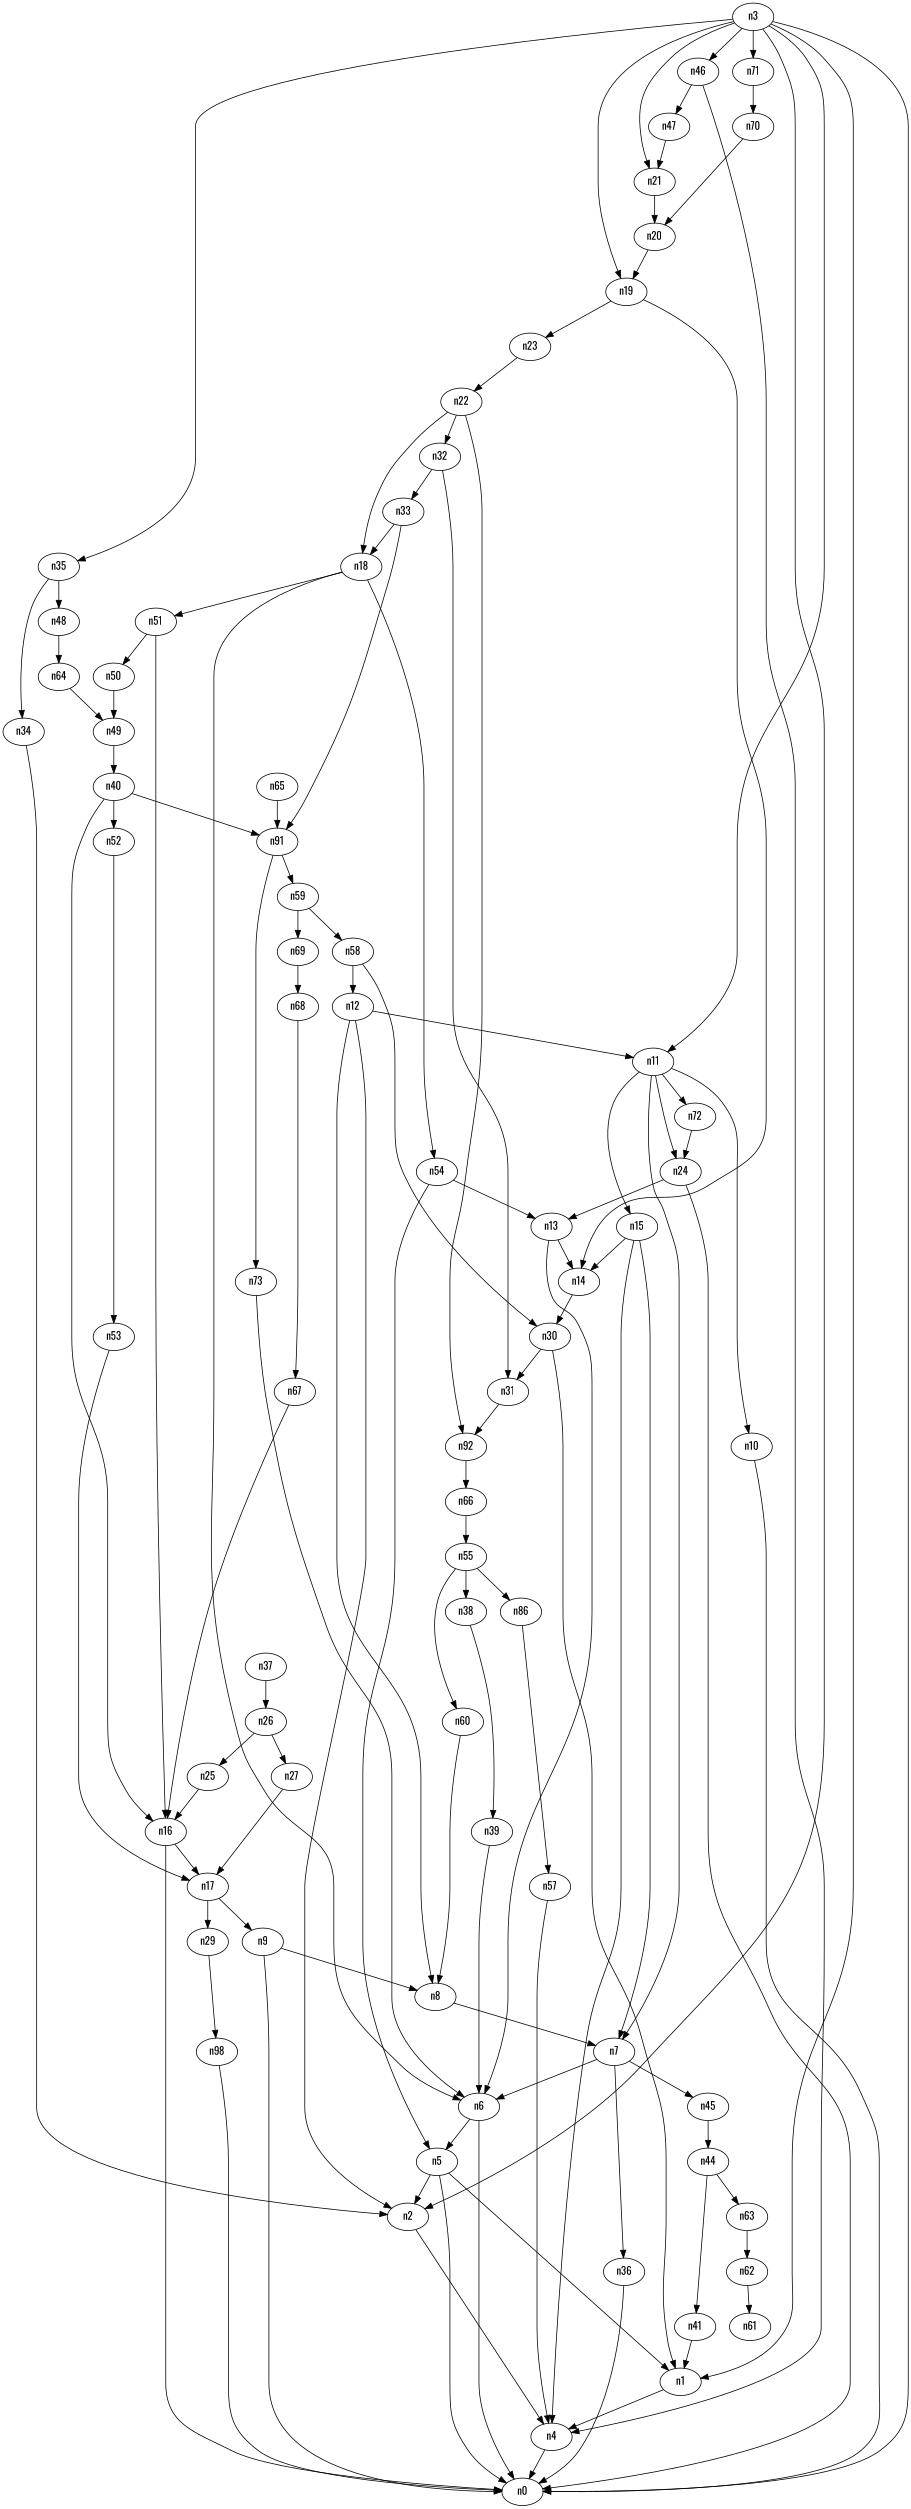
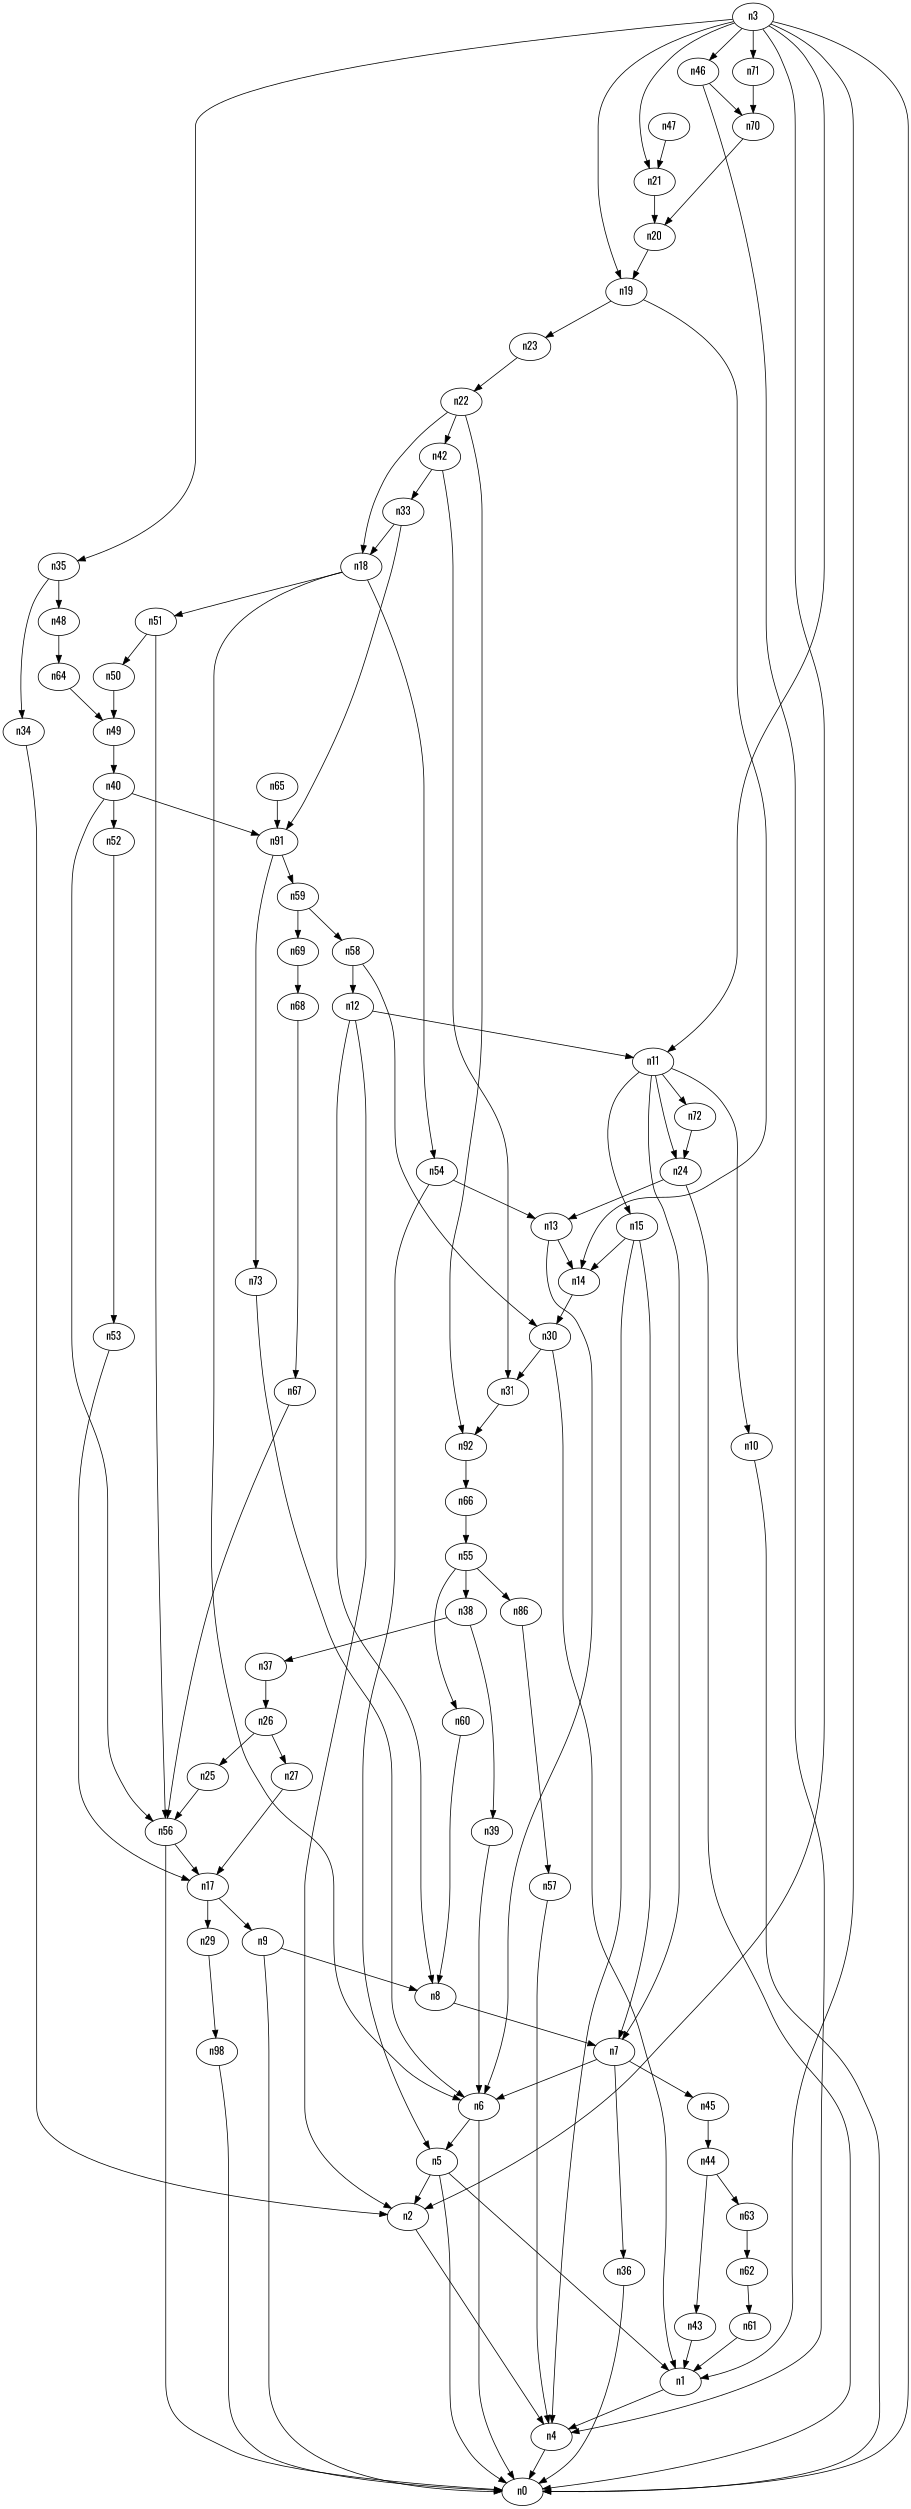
(686, 96) -> (723, 97)
(440, 457) -> (440, 457)
none -> (370, 1638)
(166, 1832) -> (166, 1832)
(695, 2327) -> (695, 2327)
none -> (718, 2352)
